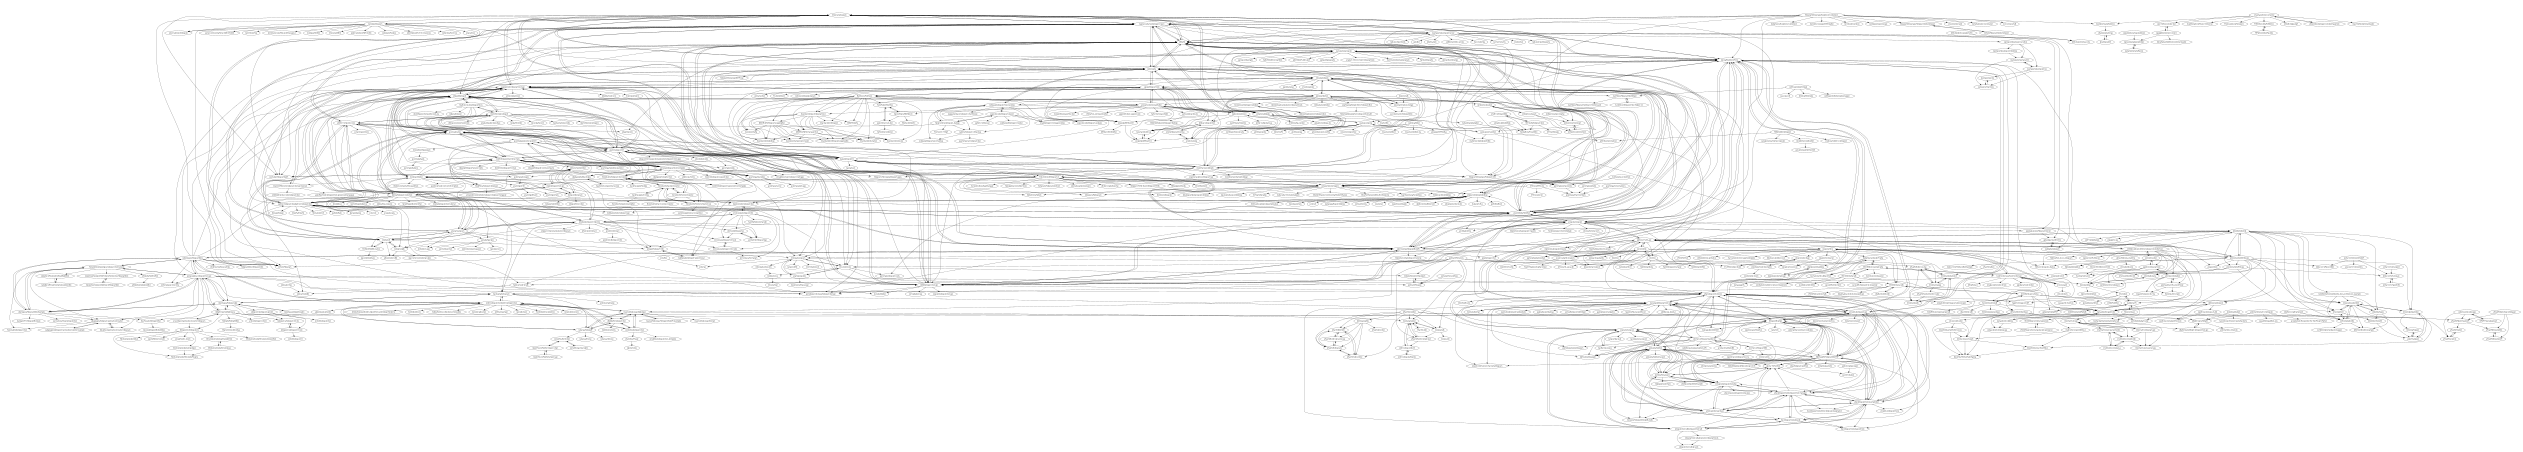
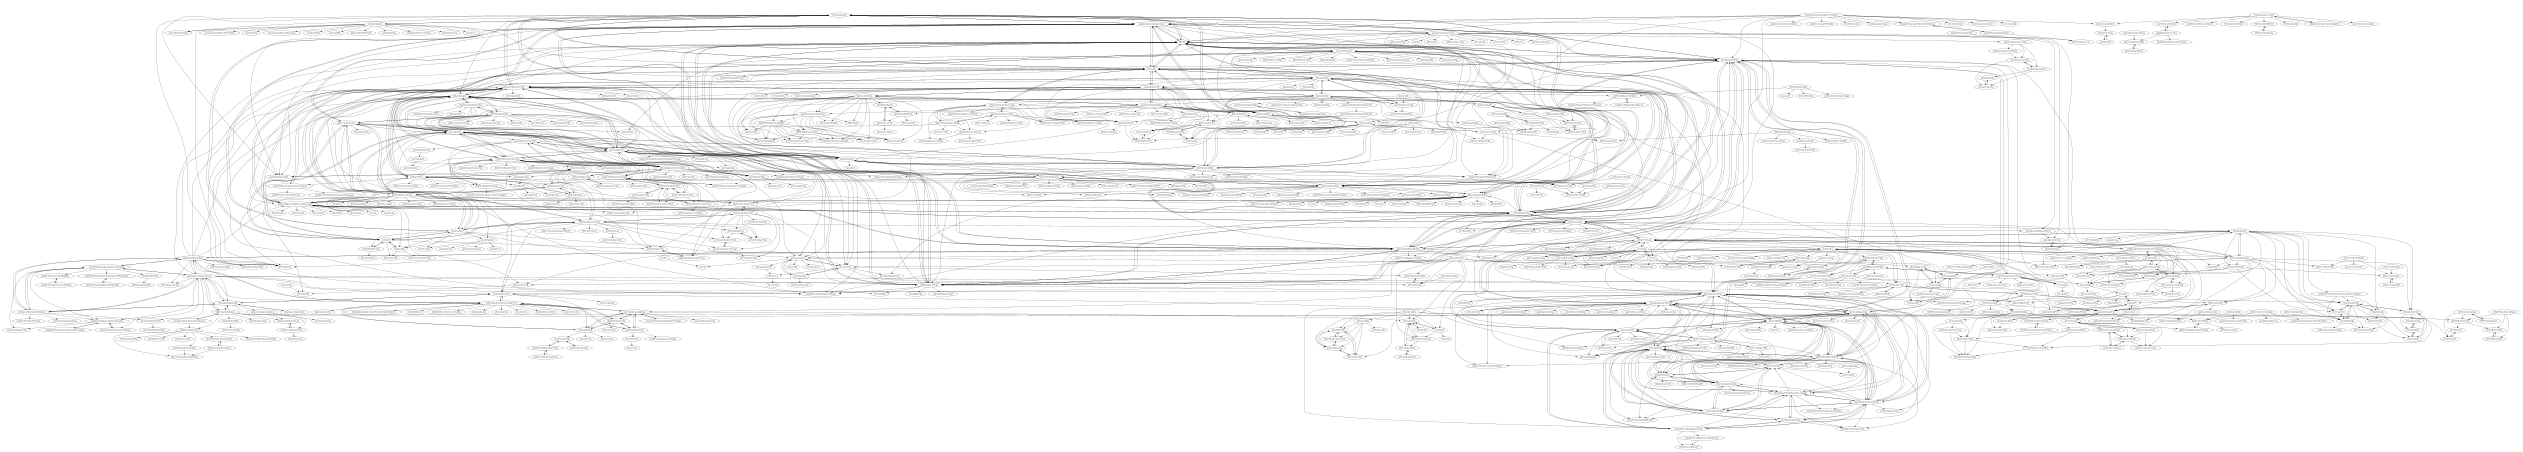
none -> (744, 66)
none -> (2413, 321)
